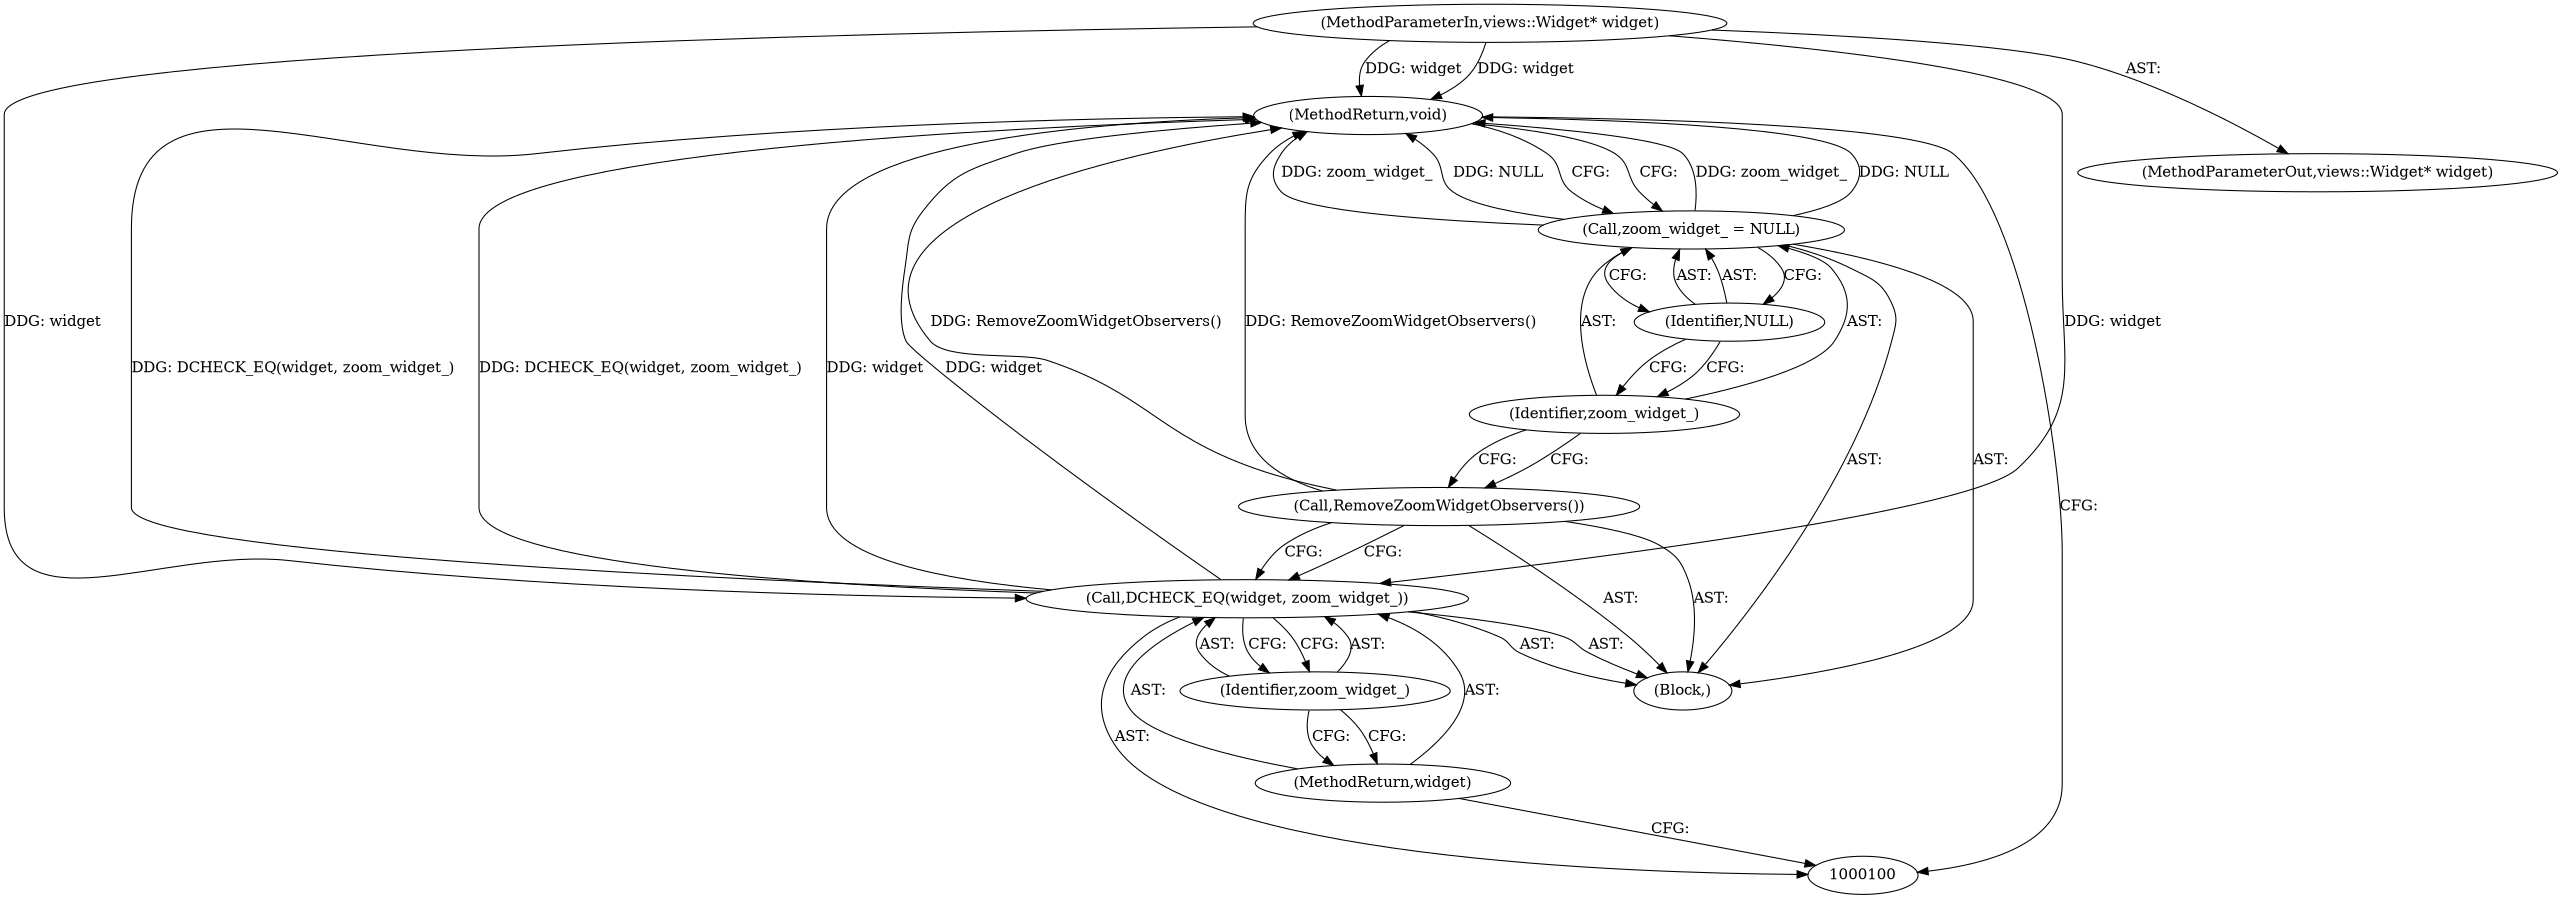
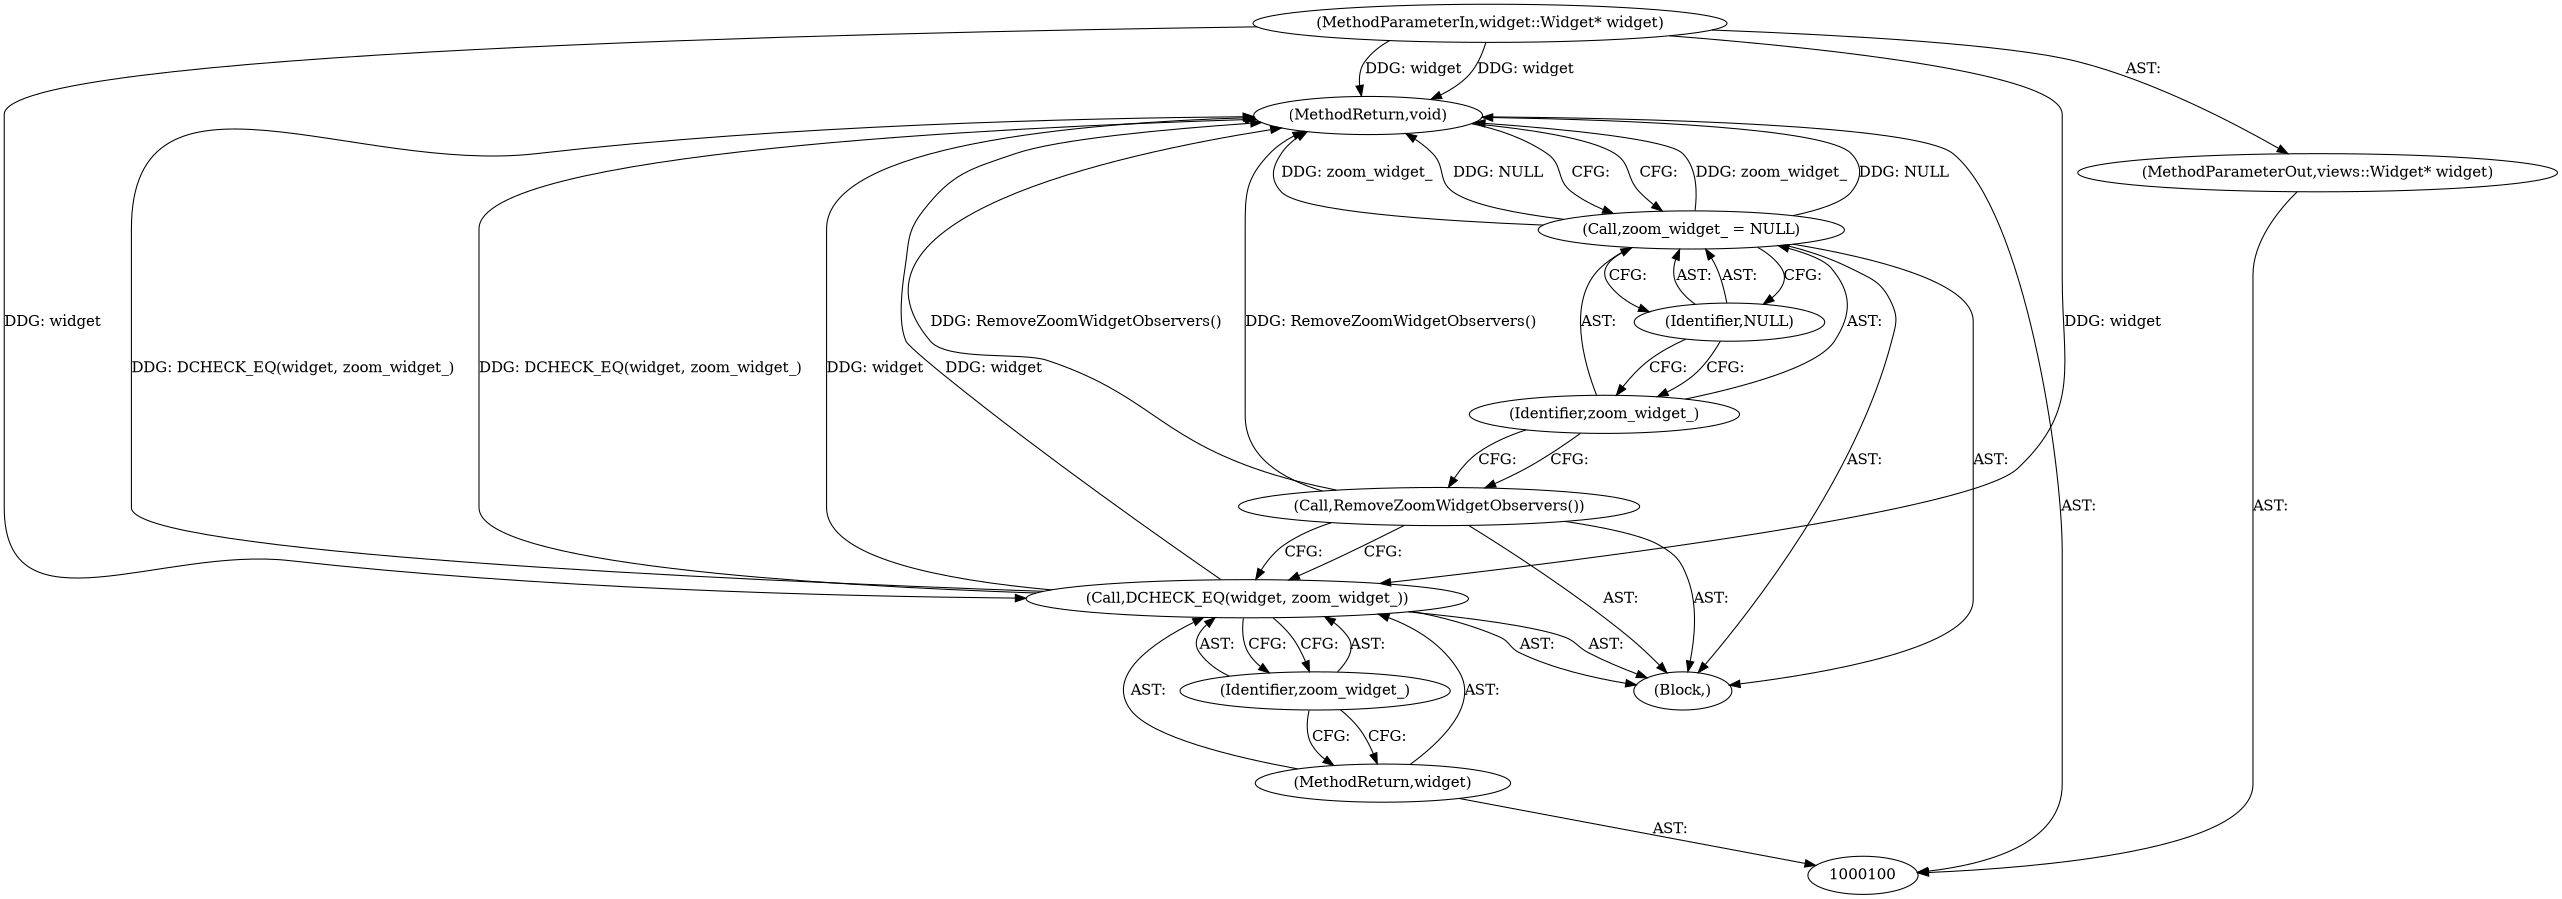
(1490, 23) -> (1490, 23)
(2081, 507) -> (2081, 507)
(1673, 829) -> (1673, 829)
(1361, 842) -> (2253, 657)
